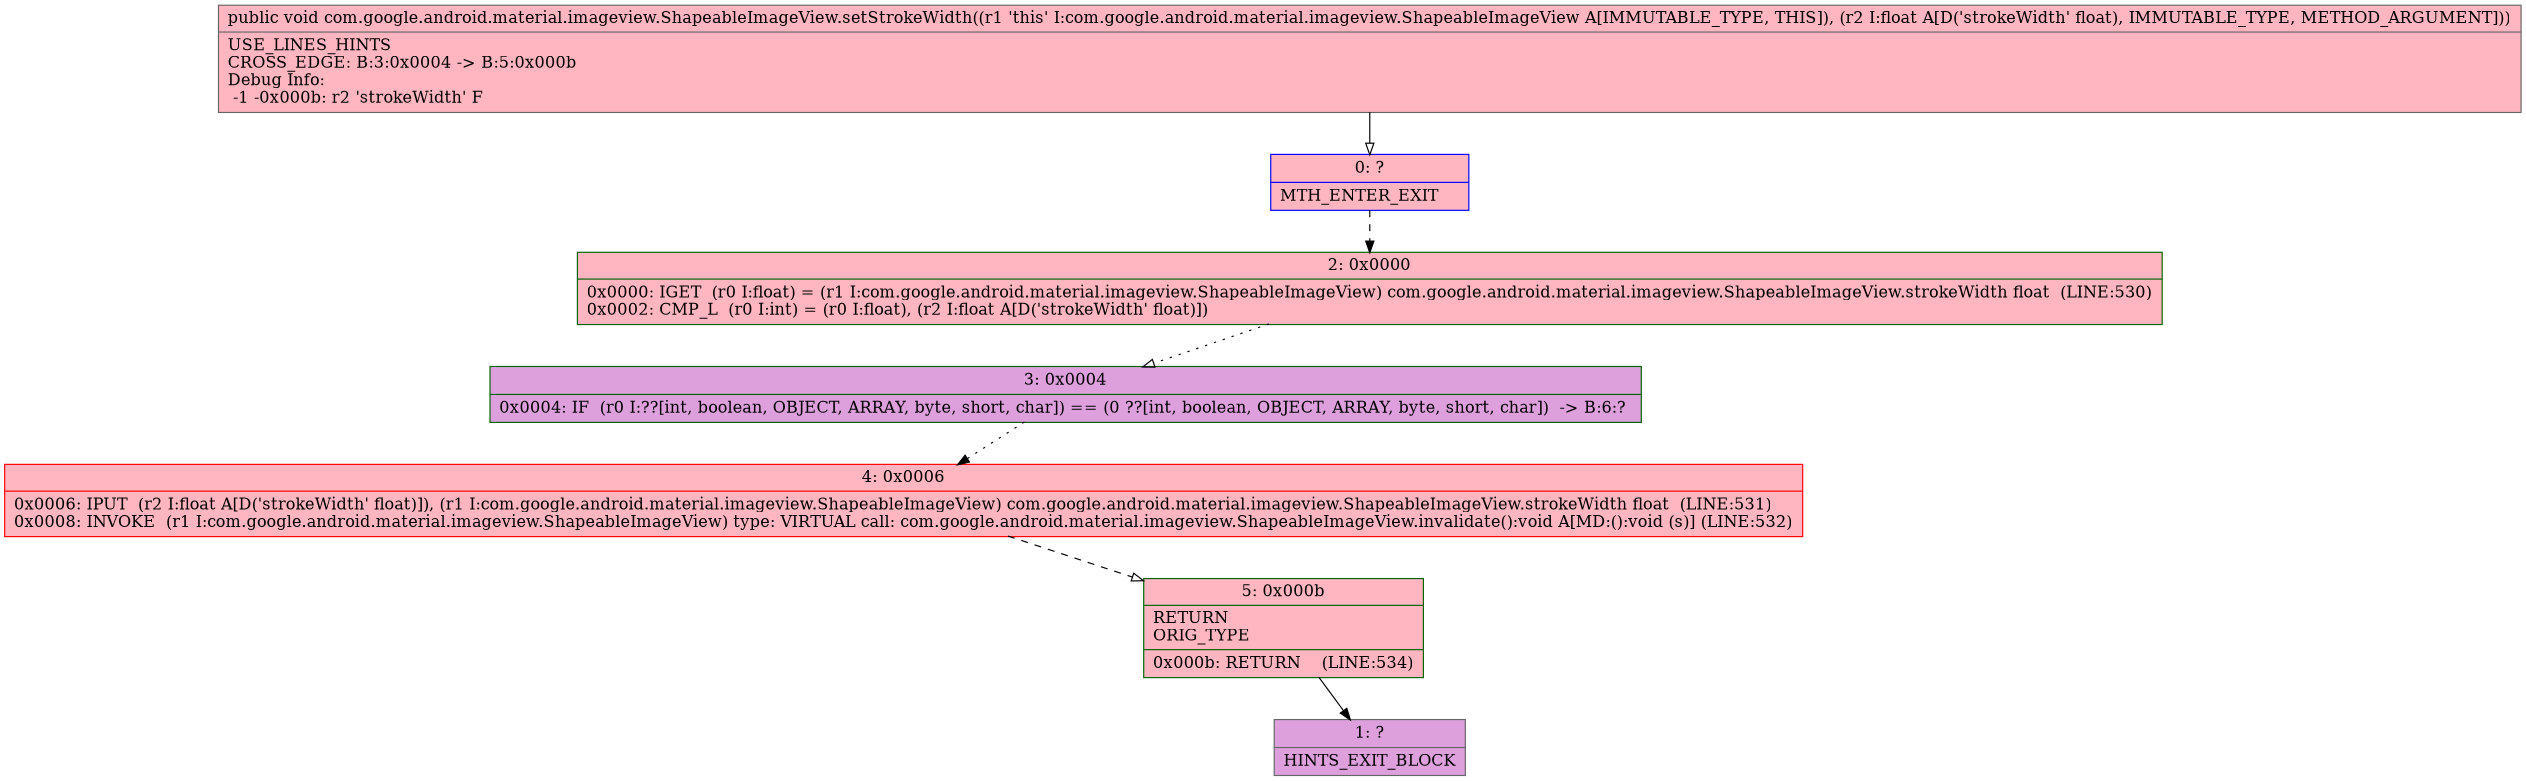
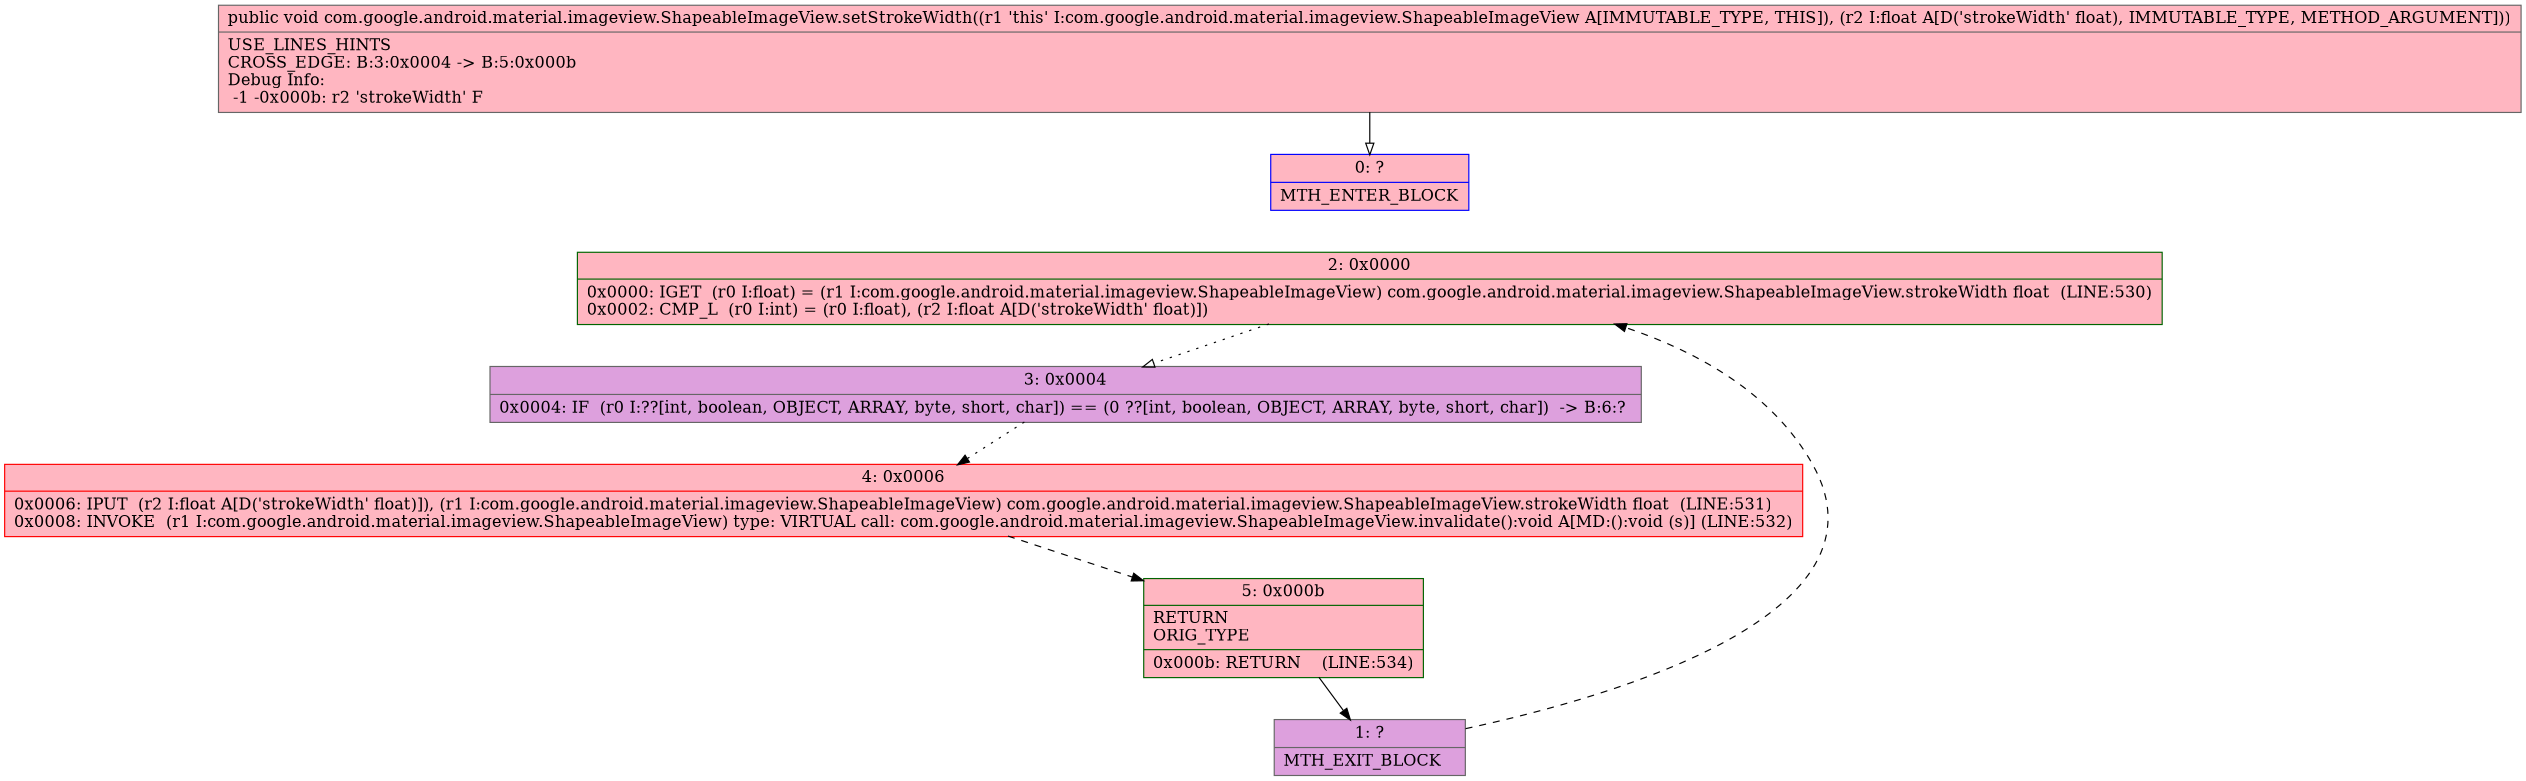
(1359, 196) -> (1370, 196)
(1370, 226) -> (1798, 585)
(1066, 394) -> (1066, 394)
(1070, 557) -> (1070, 557)
(1370, 761) -> (1363, 761)
